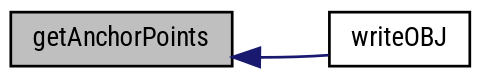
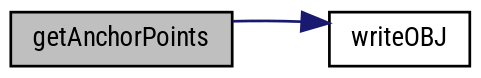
(295, 57) -> (267, 21)
